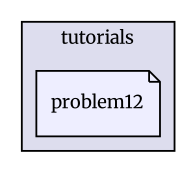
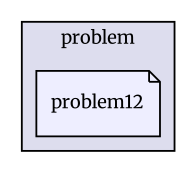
(98, 39) -> (98, 39)
